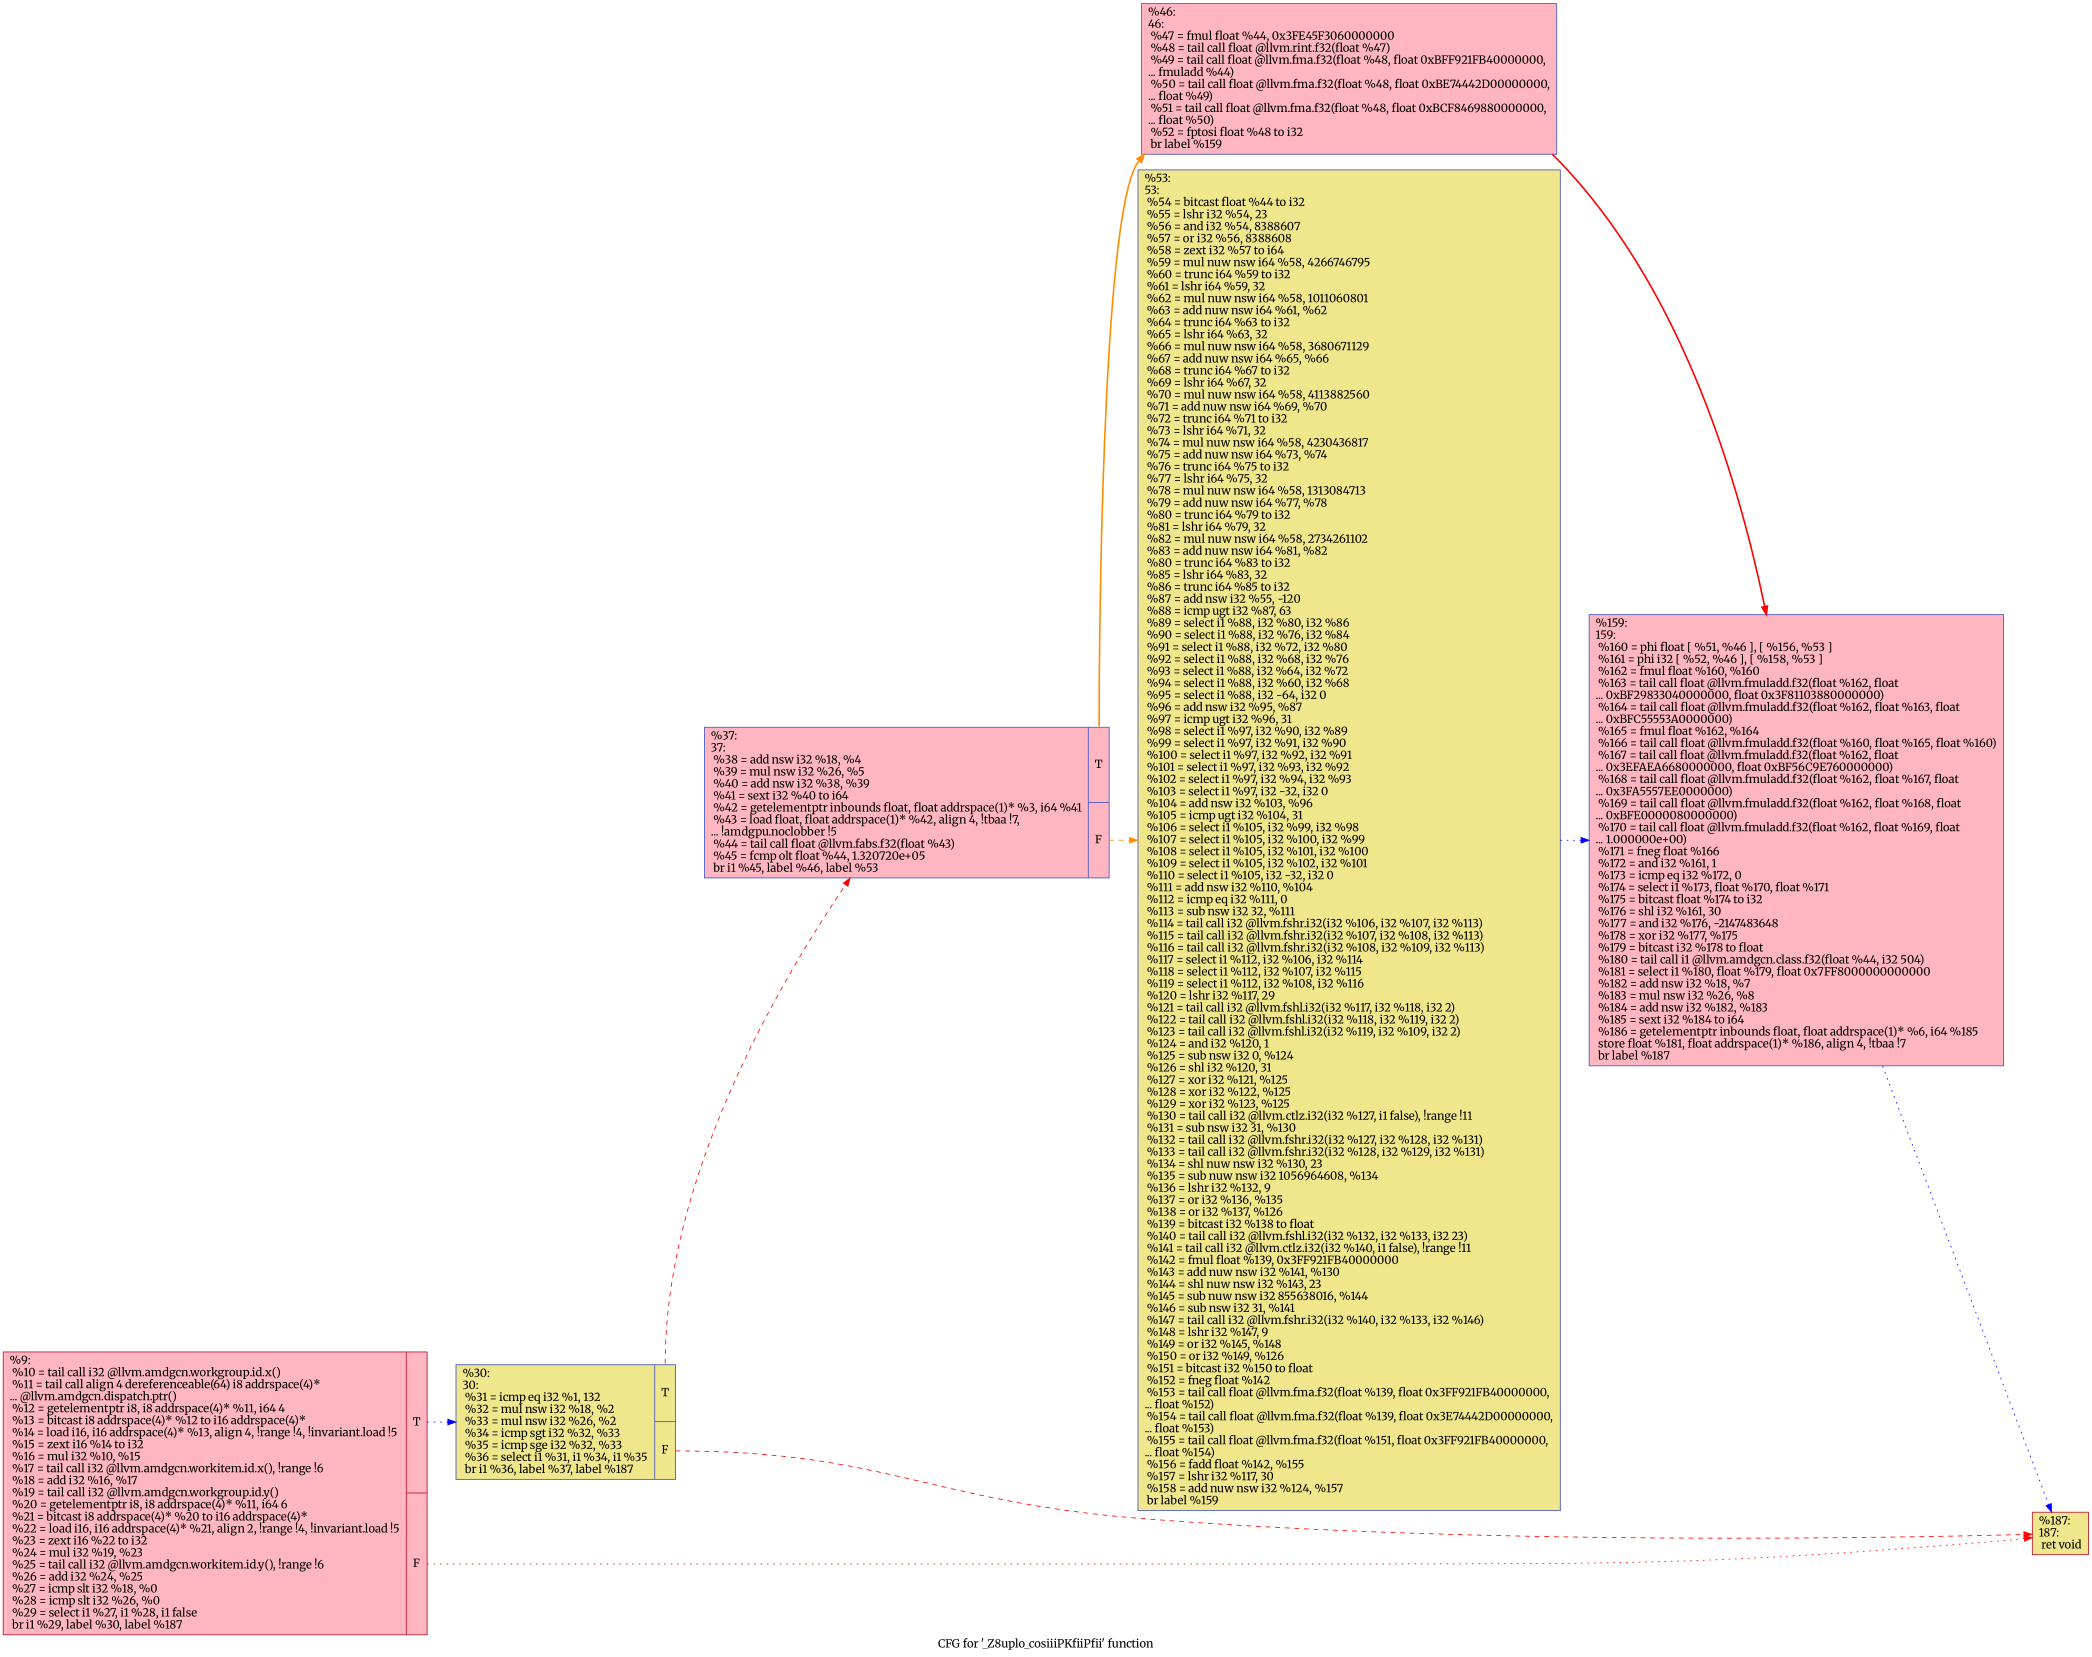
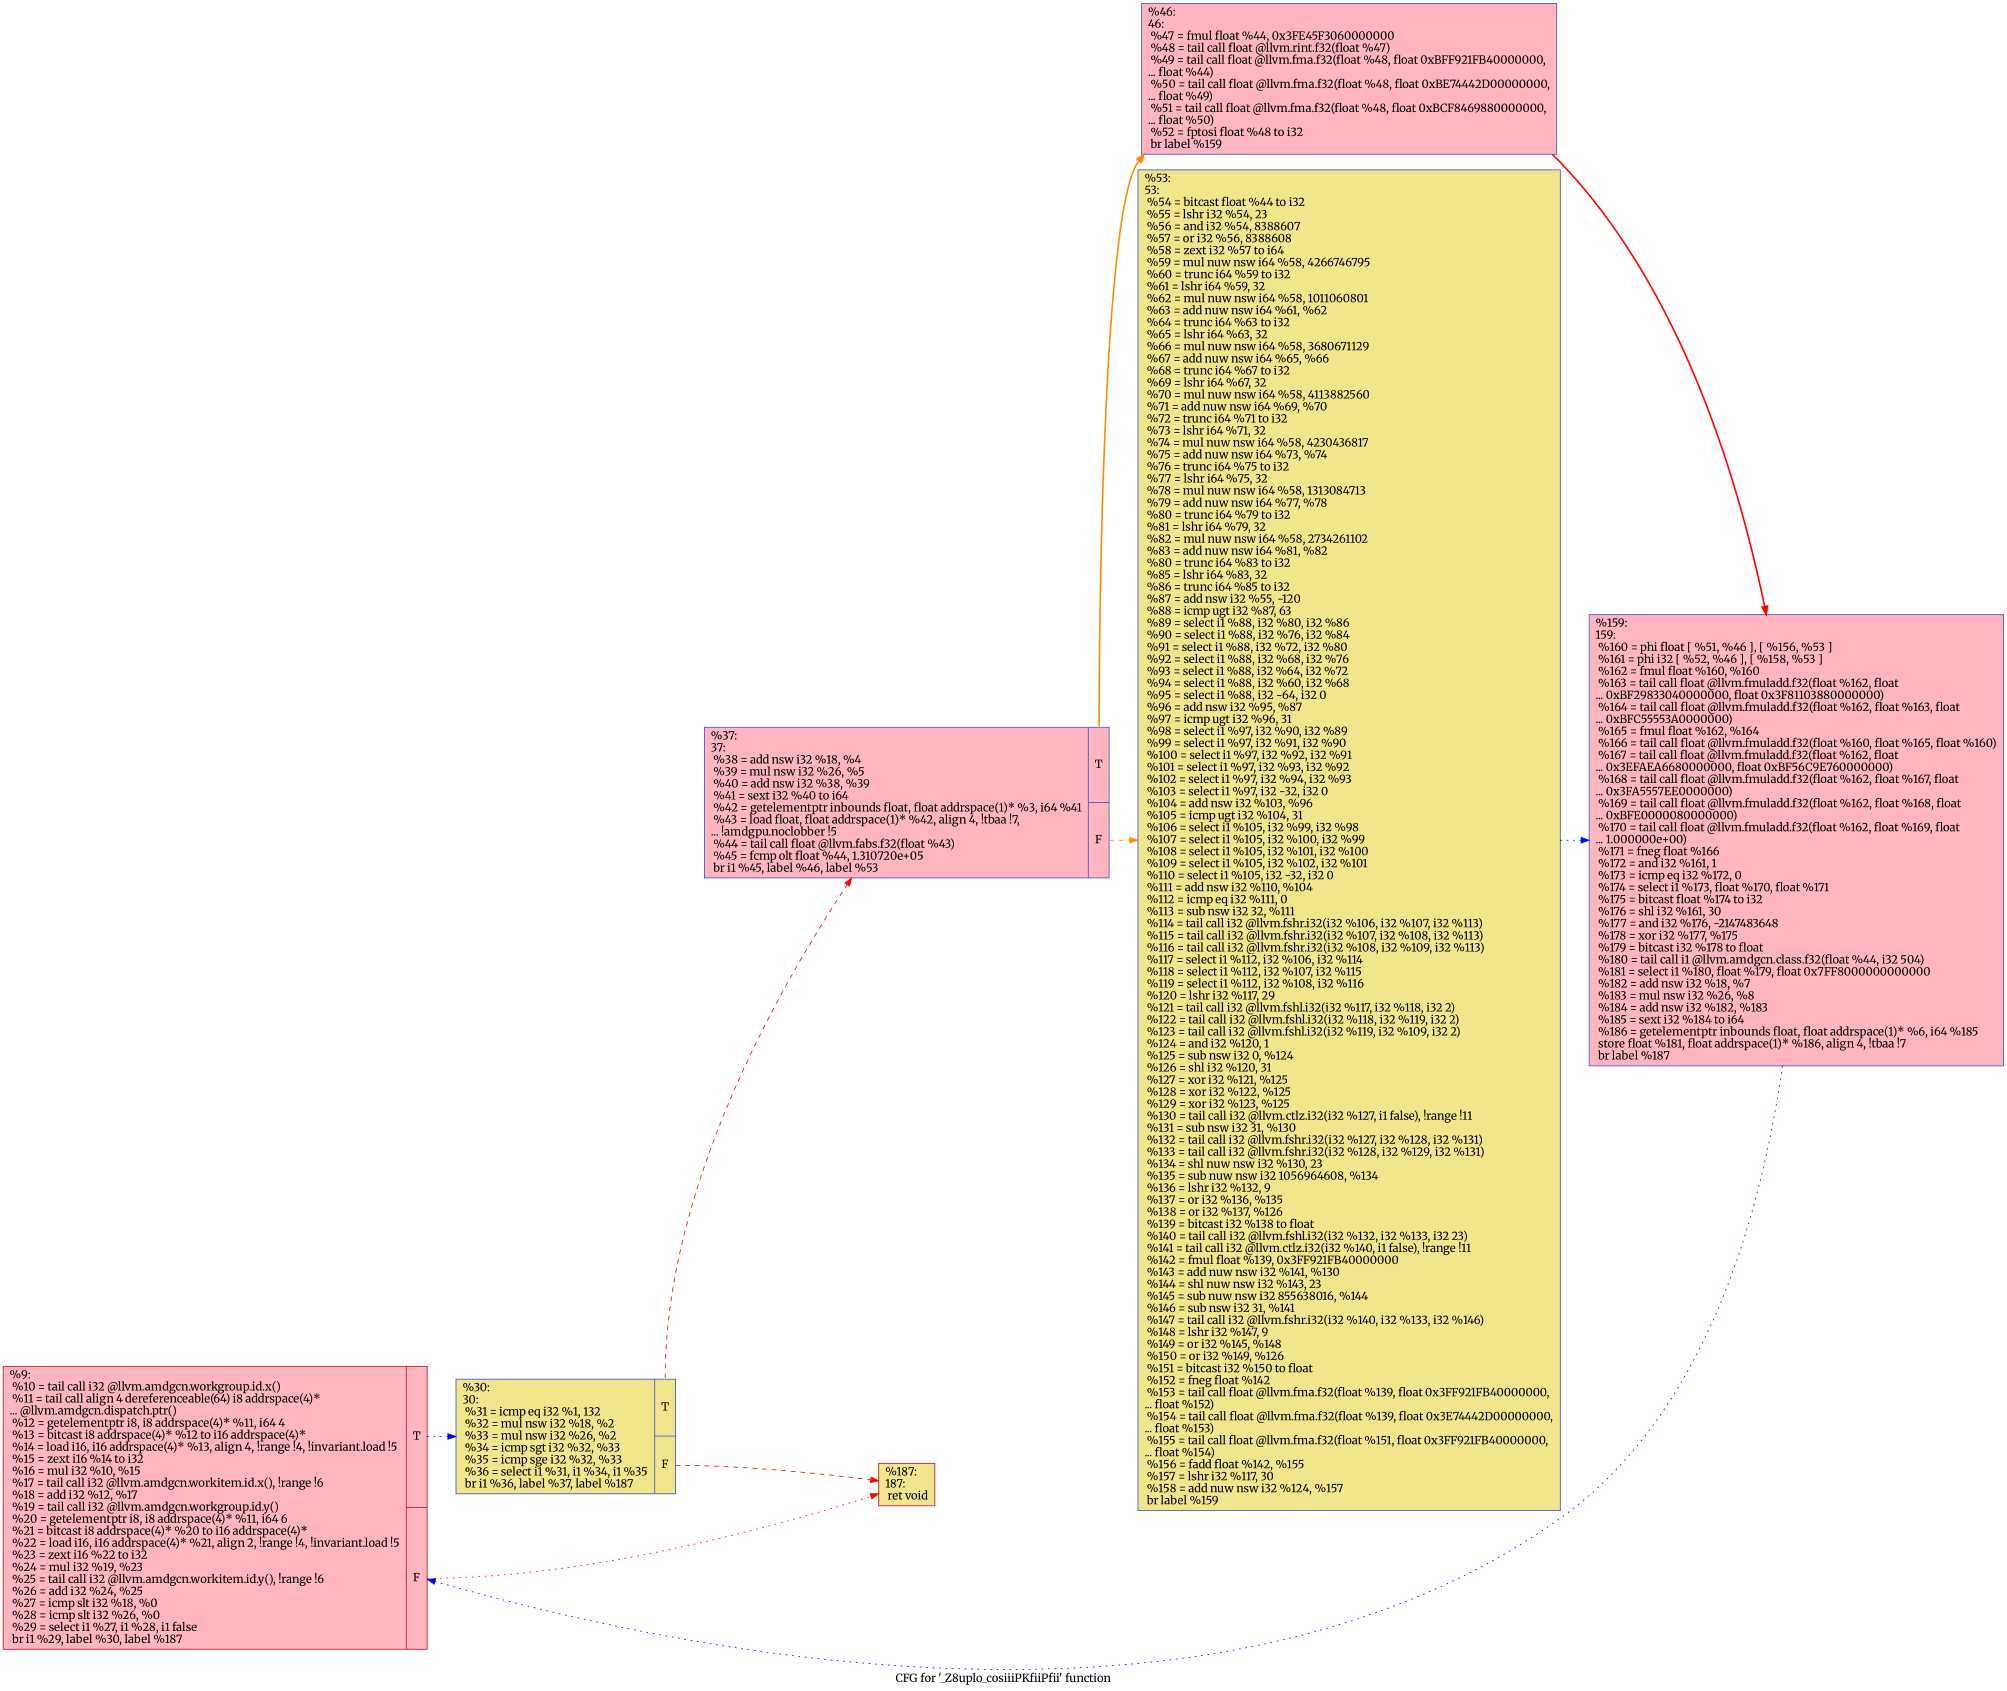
(1191, 73) -> (1181, 73)
(818, 856) -> (817, 856)
(1966, 1285) -> (1265, 1643)
(74, 1481) -> (74, 1495)
